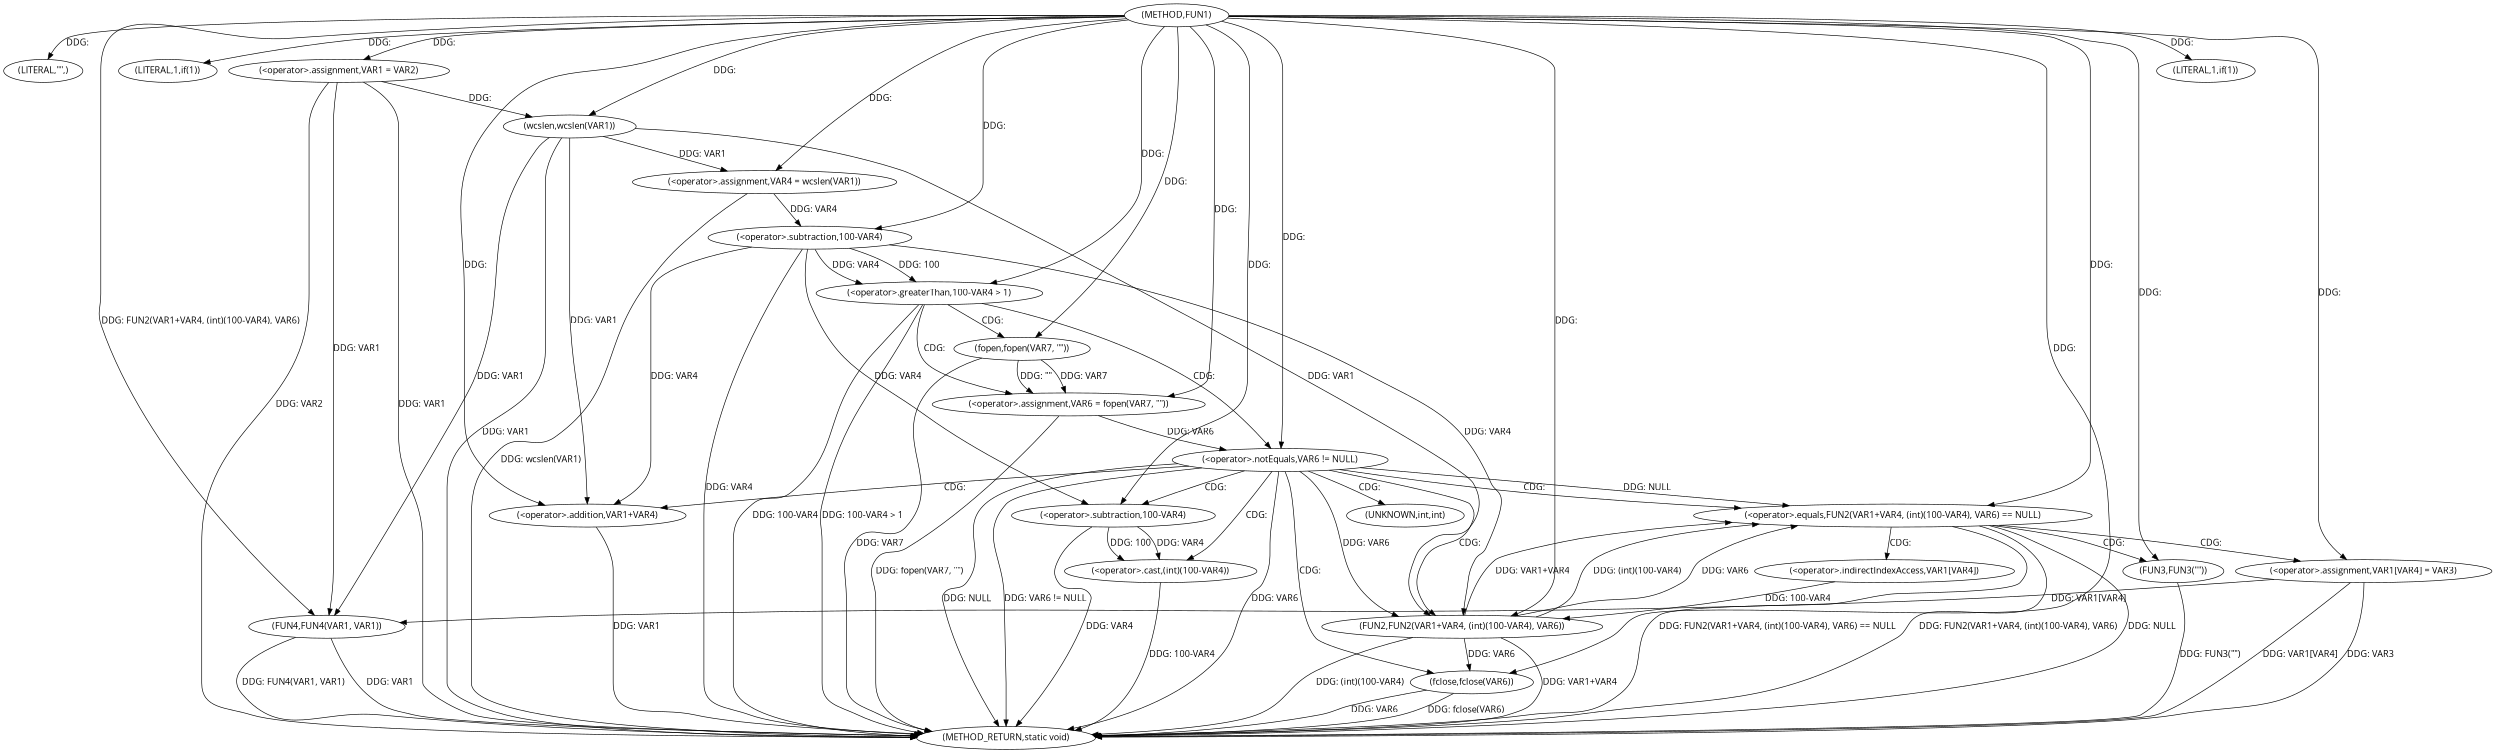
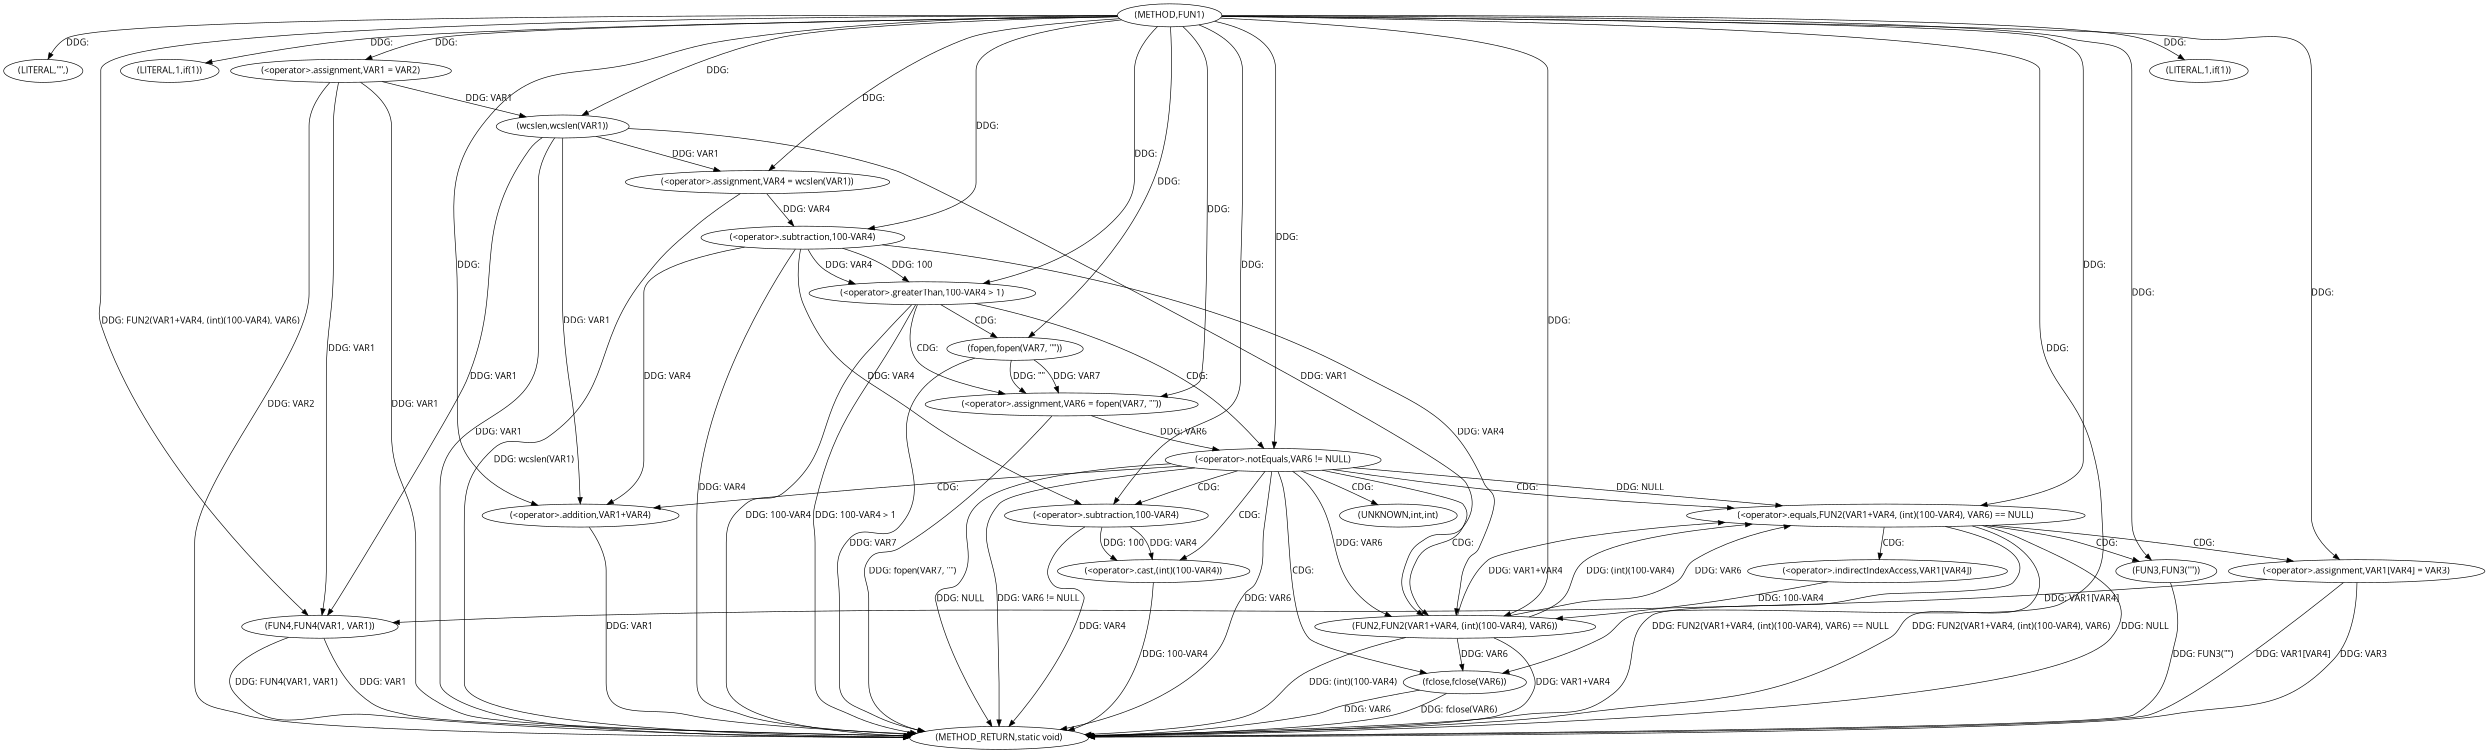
(482, 99) -> (489, 99)
